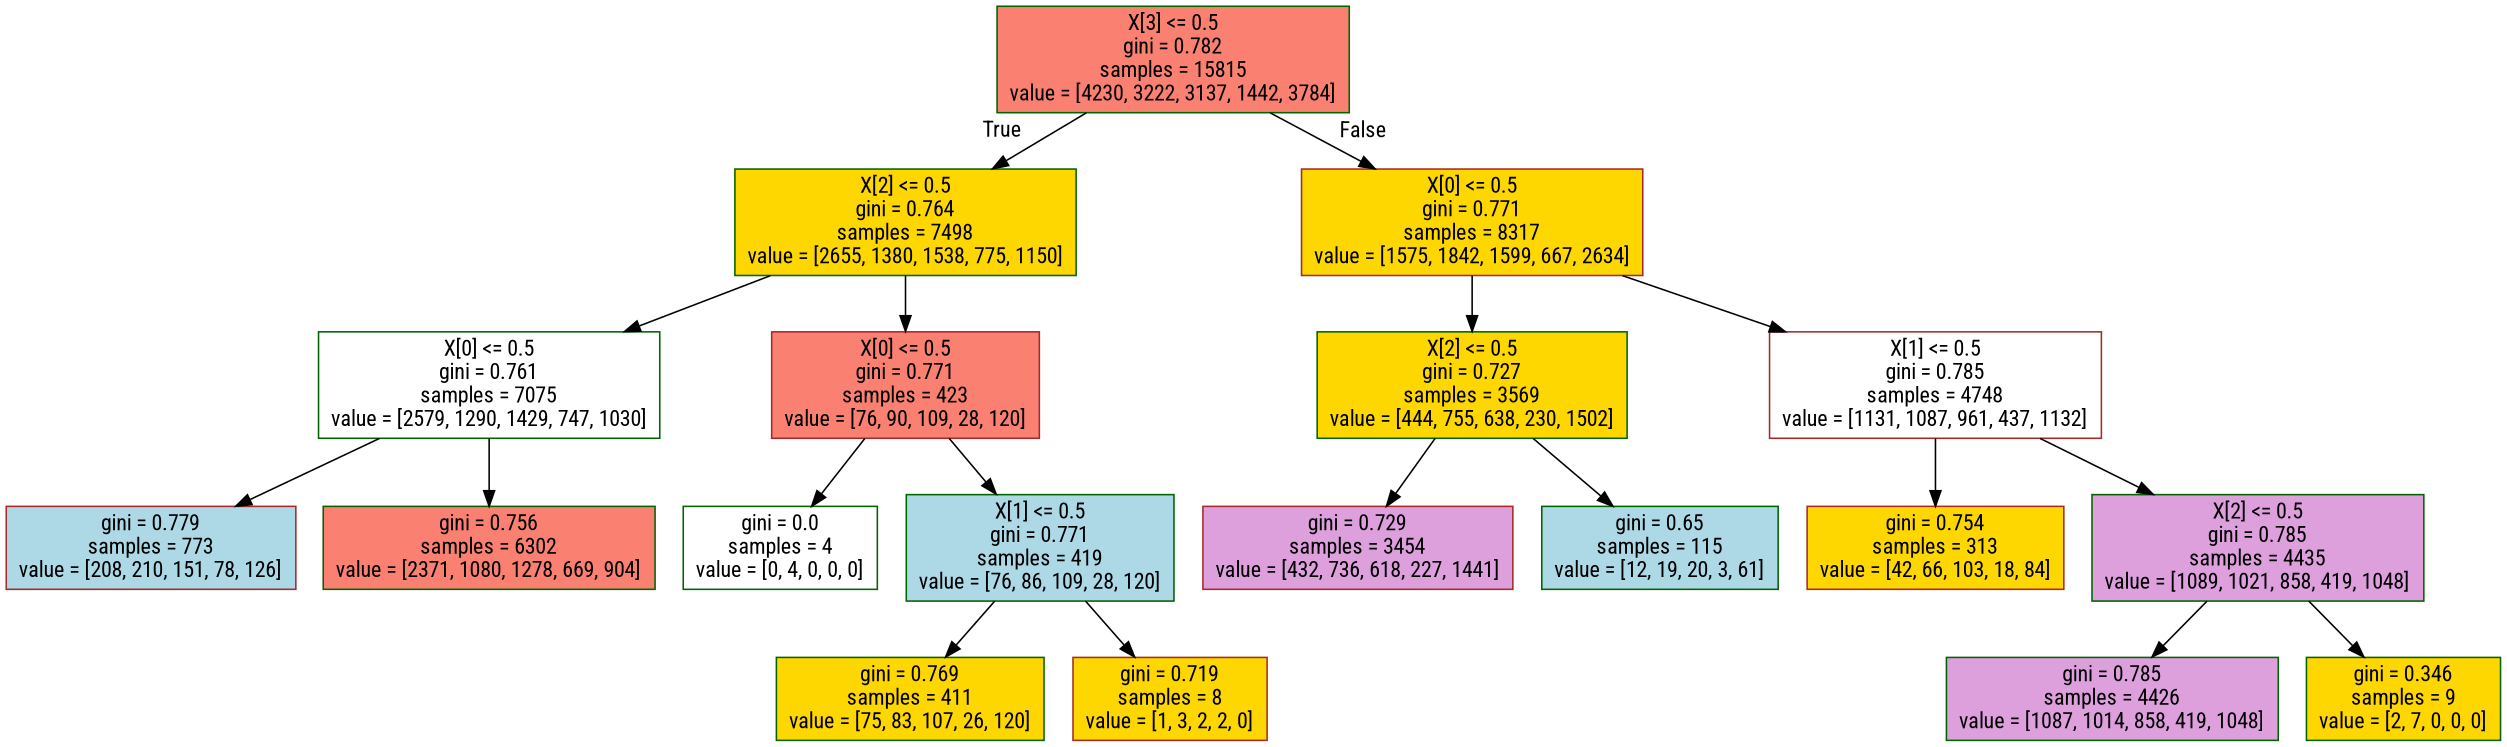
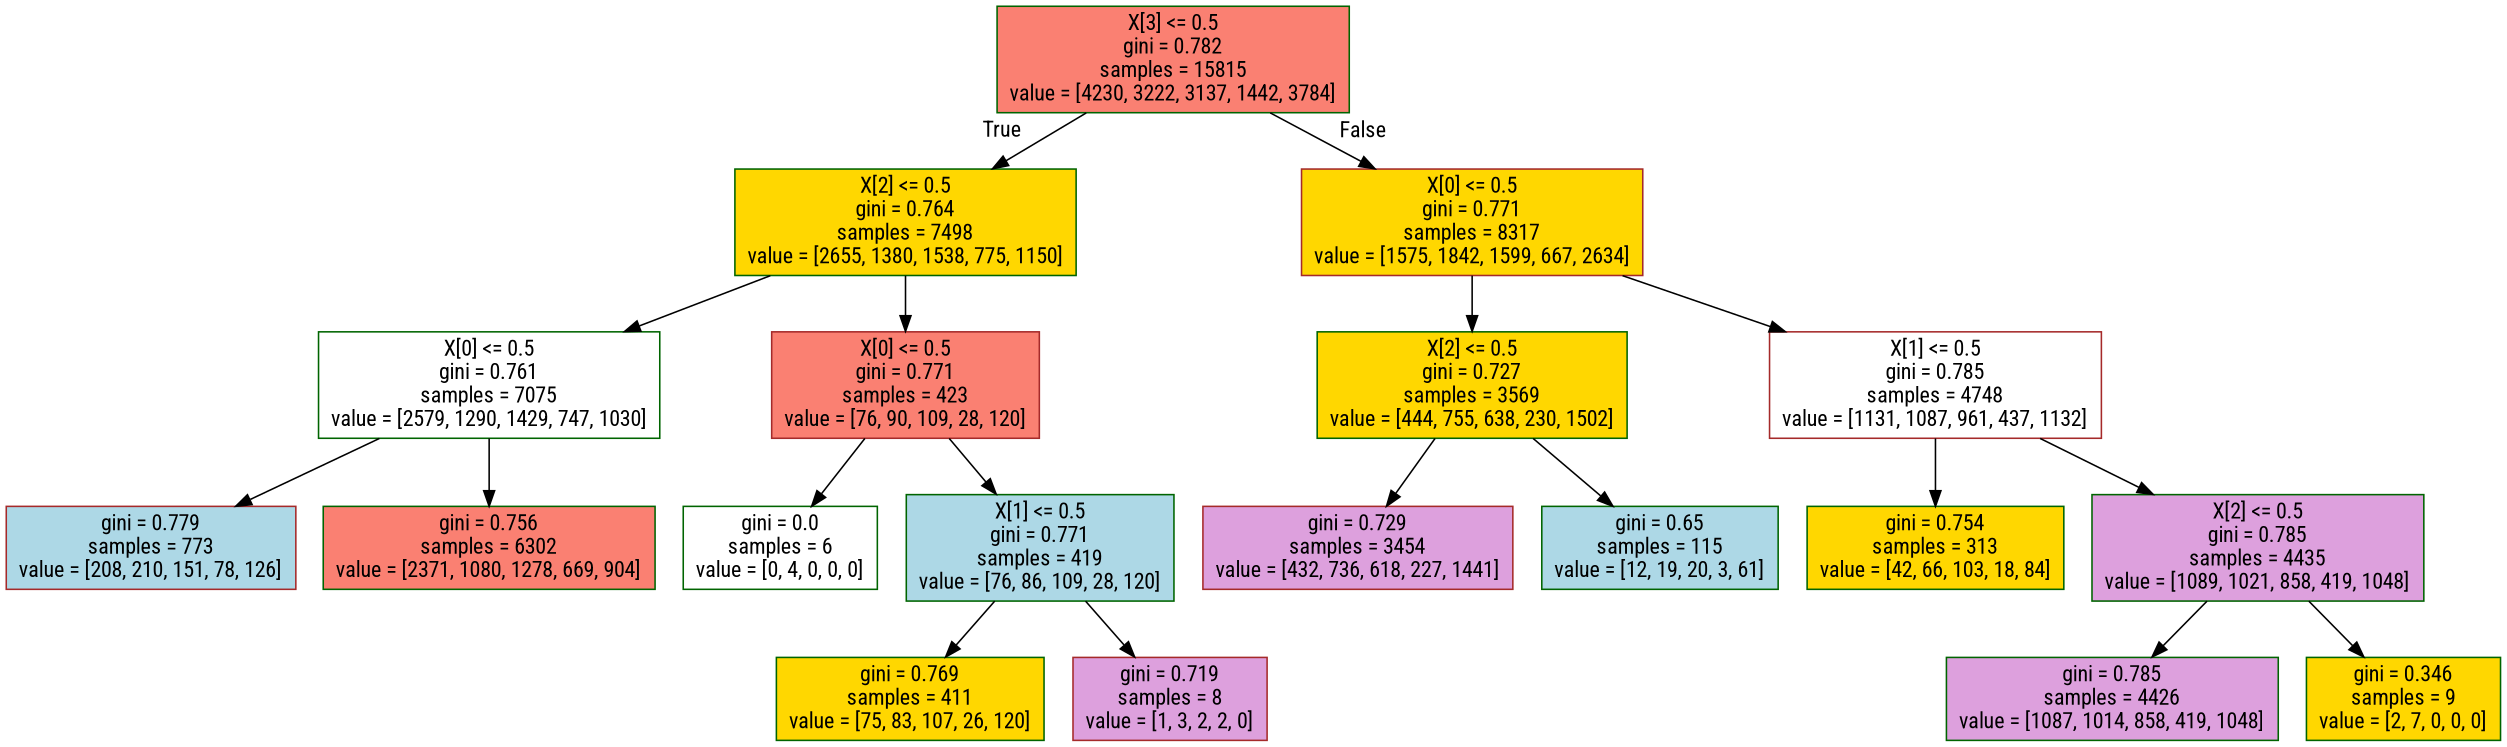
(780, 548) -> (780, 548)
(1935, 548) -> (1935, 548)
(1170, 699) -> (1170, 699)
